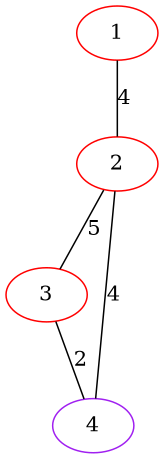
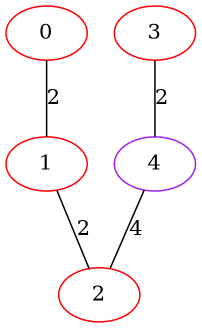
none -> (47, 33)
(125, 99) -> (84, 229)
(82, 230) -> none
